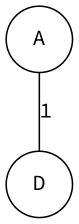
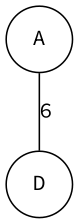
(46, 112) -> (46, 112)
